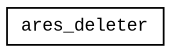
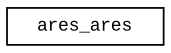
(85, 26) -> (85, 26)
